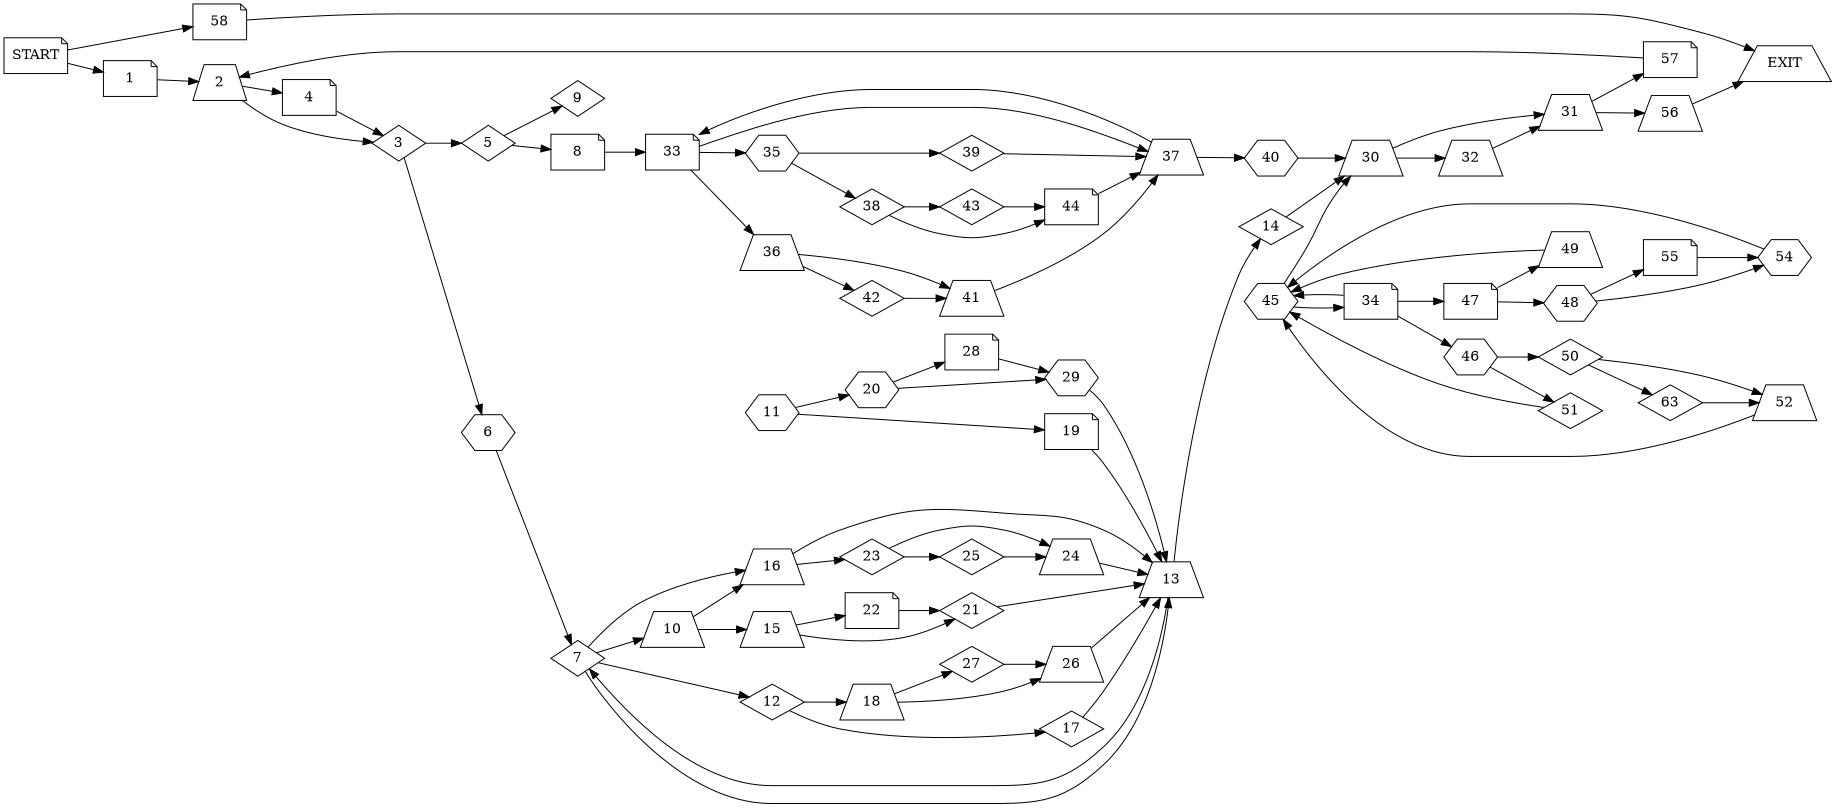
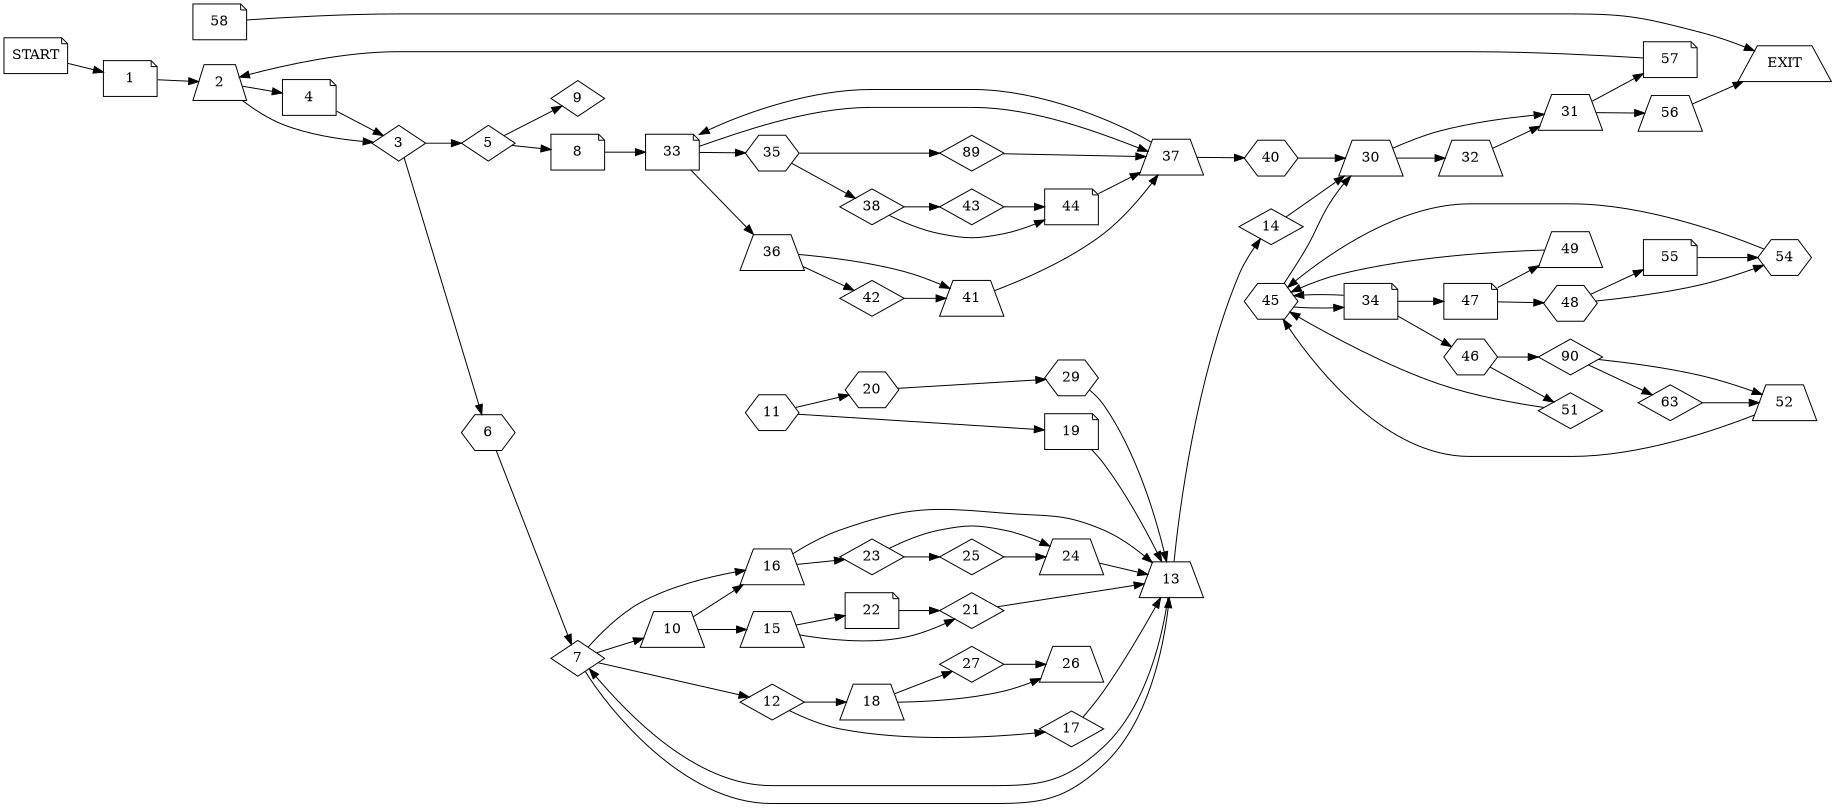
(125, 39) -> none
(972, 153) -> (972, 153)
(972, 352) -> none
(1570, 357) -> (1570, 357)
(1117, 626) -> none
